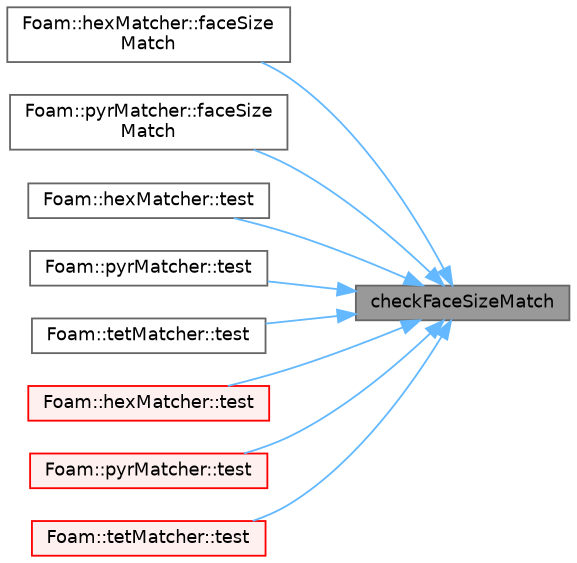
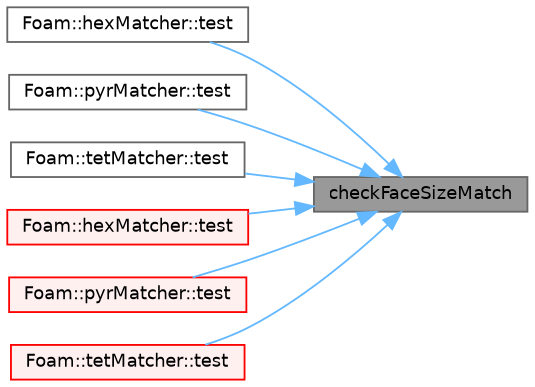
(149, 35) -> none
(149, 122) -> none
